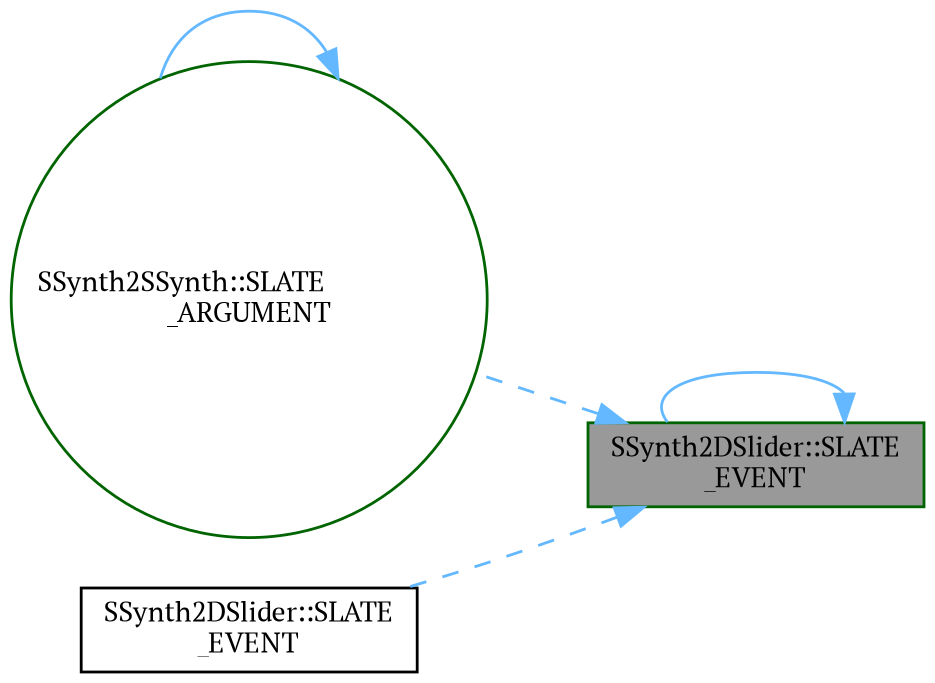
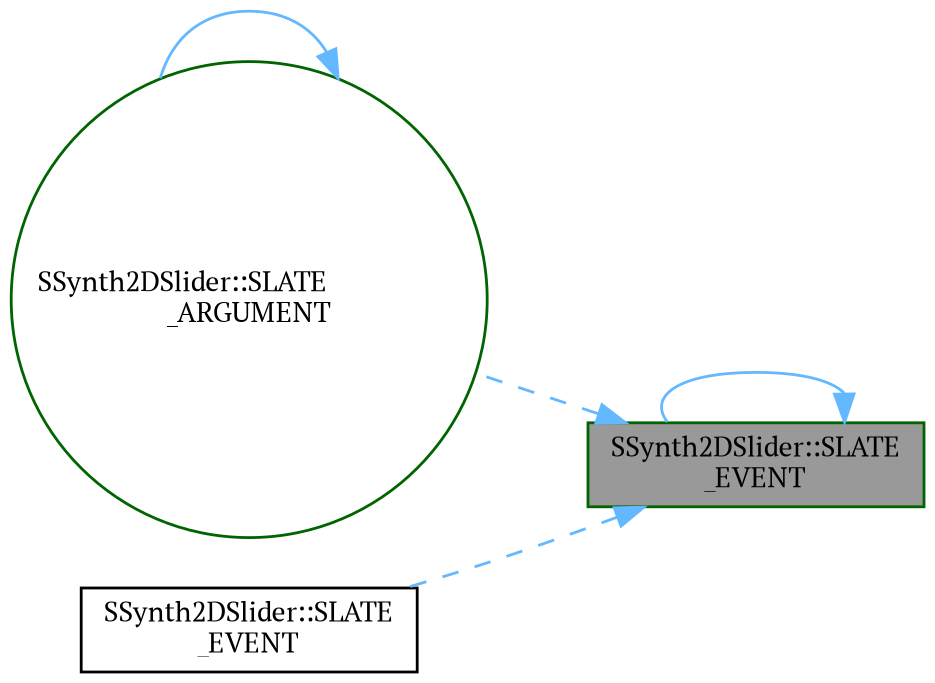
(249, 300) -> (249, 300)
